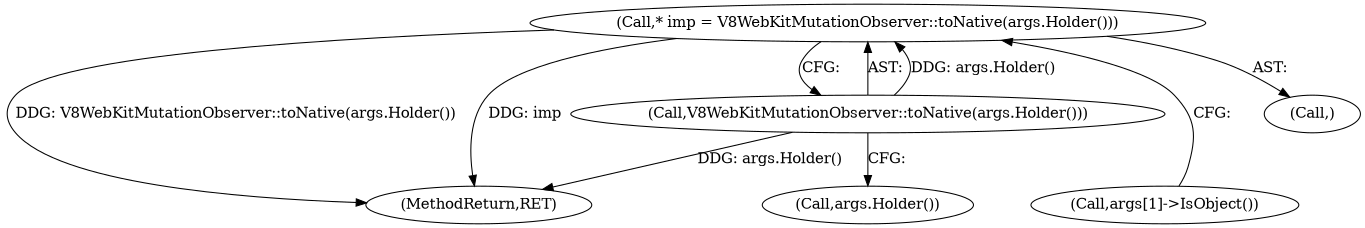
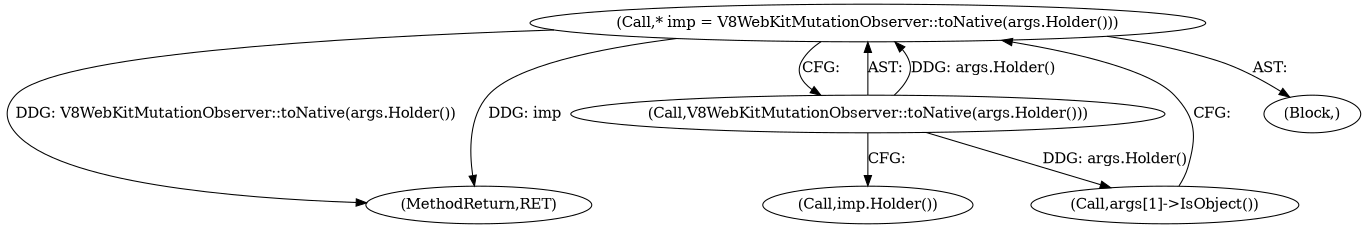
(1312, 114) -> (1312, 114)
(673, 160) -> (1013, 159)
(868, 205) -> (868, 205)
